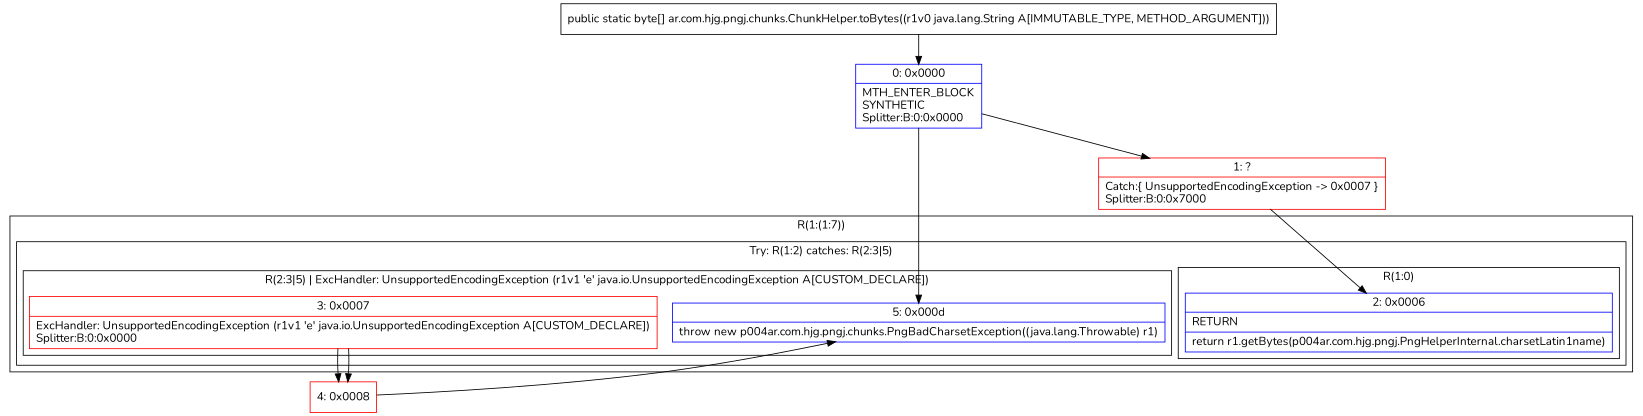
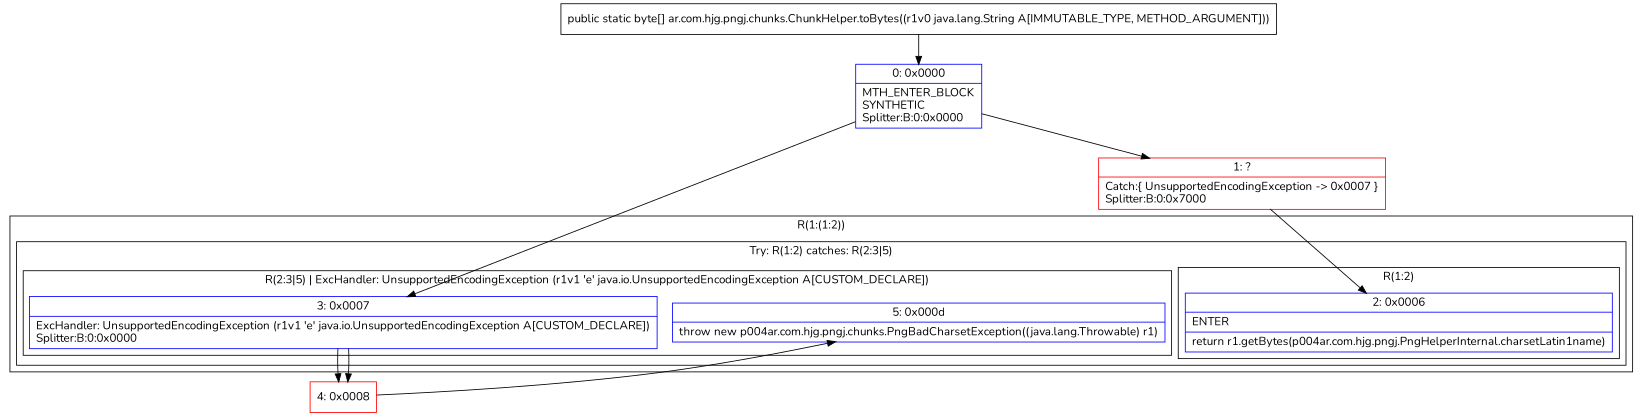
(919, 207) -> (635, 208)
(821, 226) -> (821, 226)
(1399, 277) -> (1399, 277)
(1215, 322) -> (1211, 322)
(343, 323) -> (343, 323)
